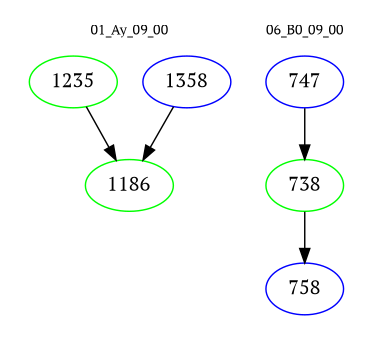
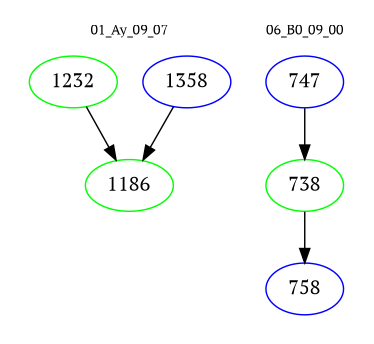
(130, 31) -> (130, 31)
(73, 82) -> (73, 82)
